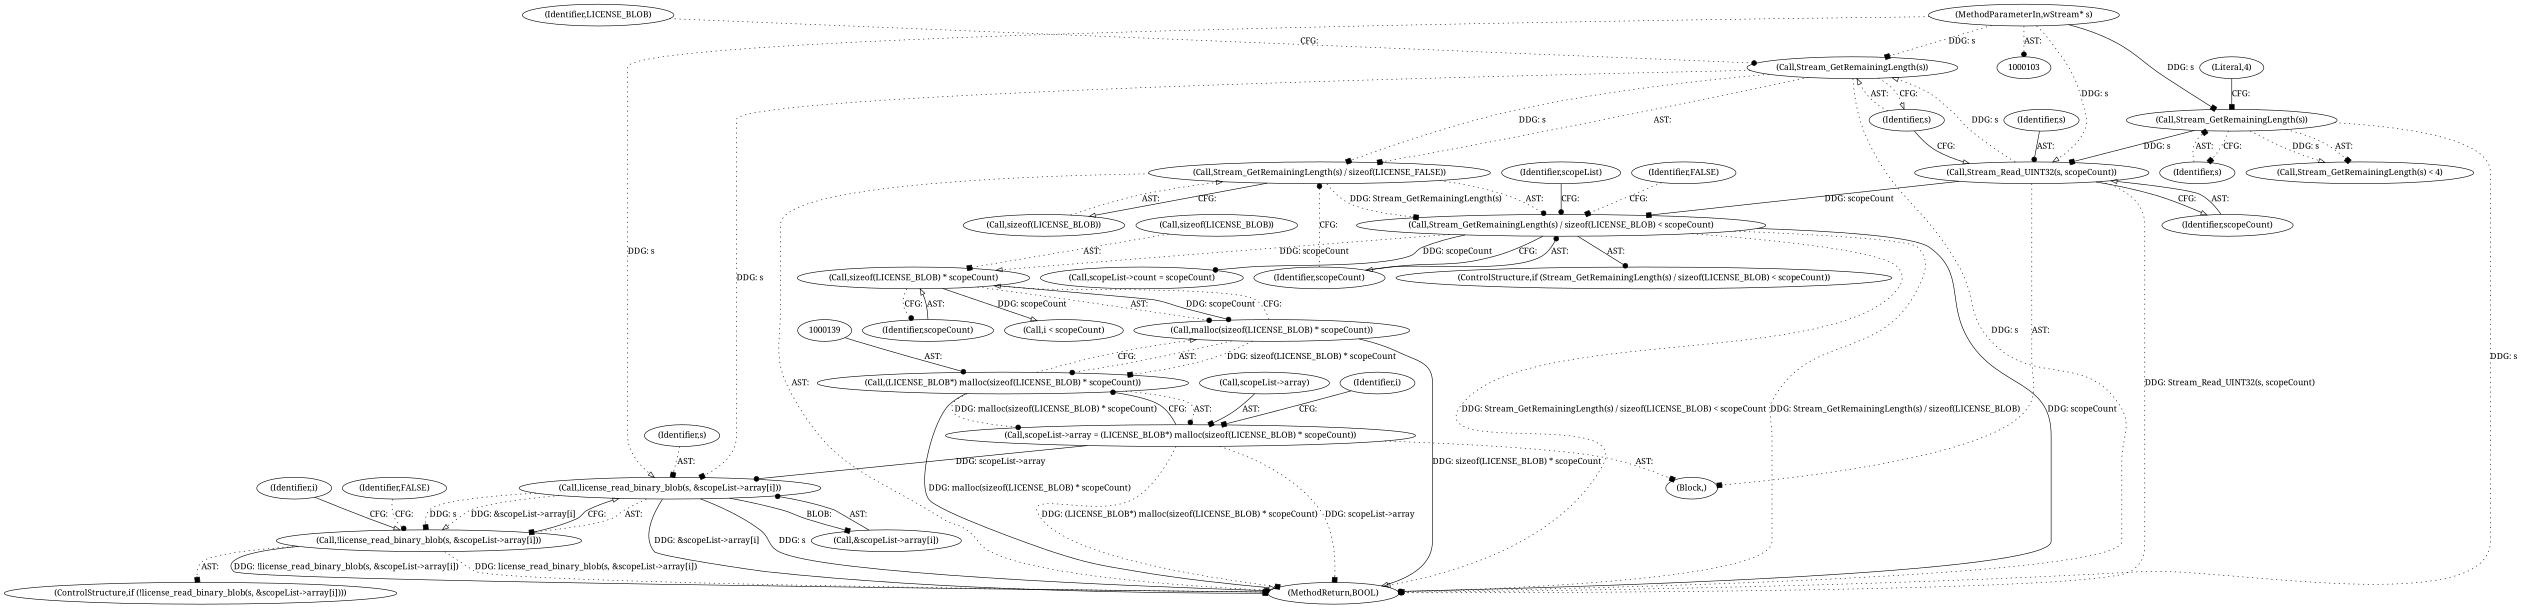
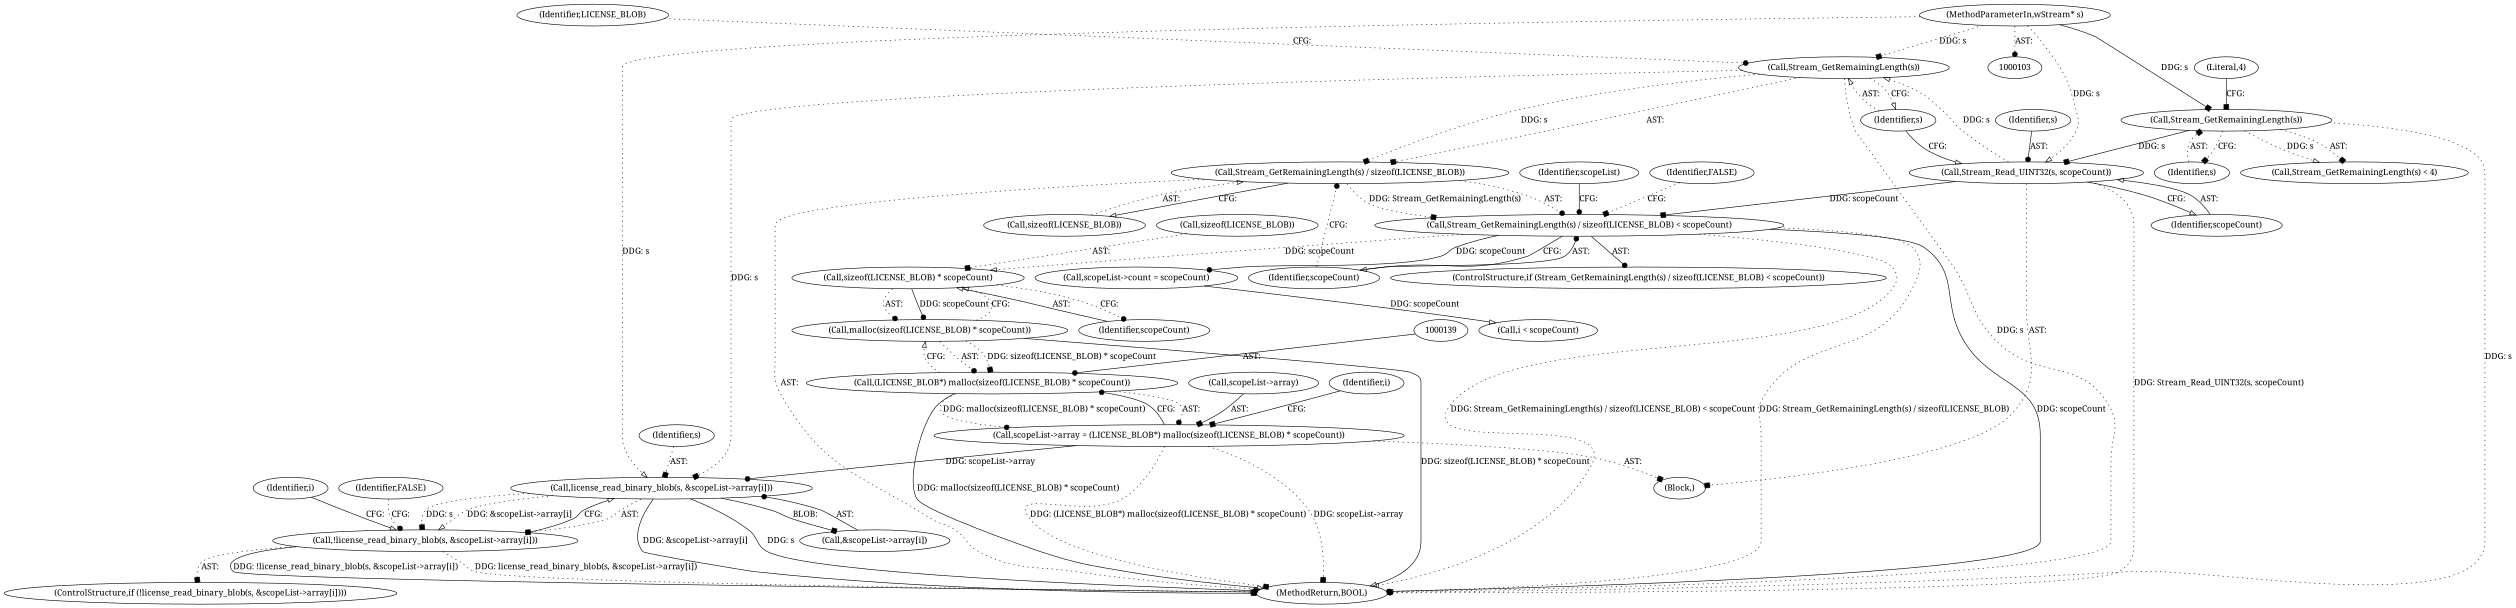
(1320, 173) -> (1340, 173)
(987, 304) -> (1347, 303)
